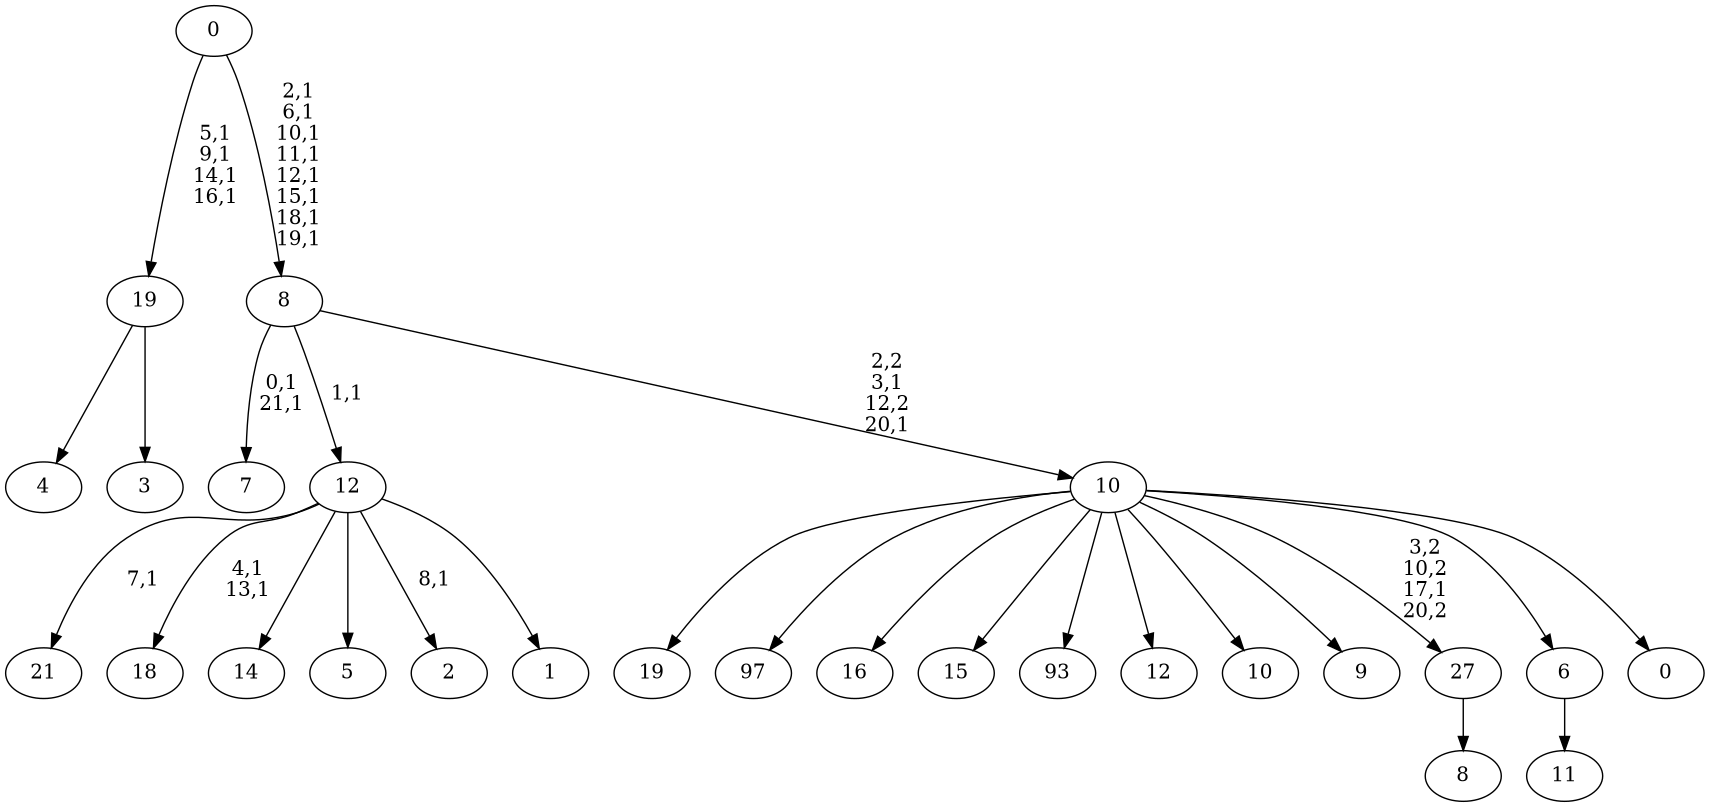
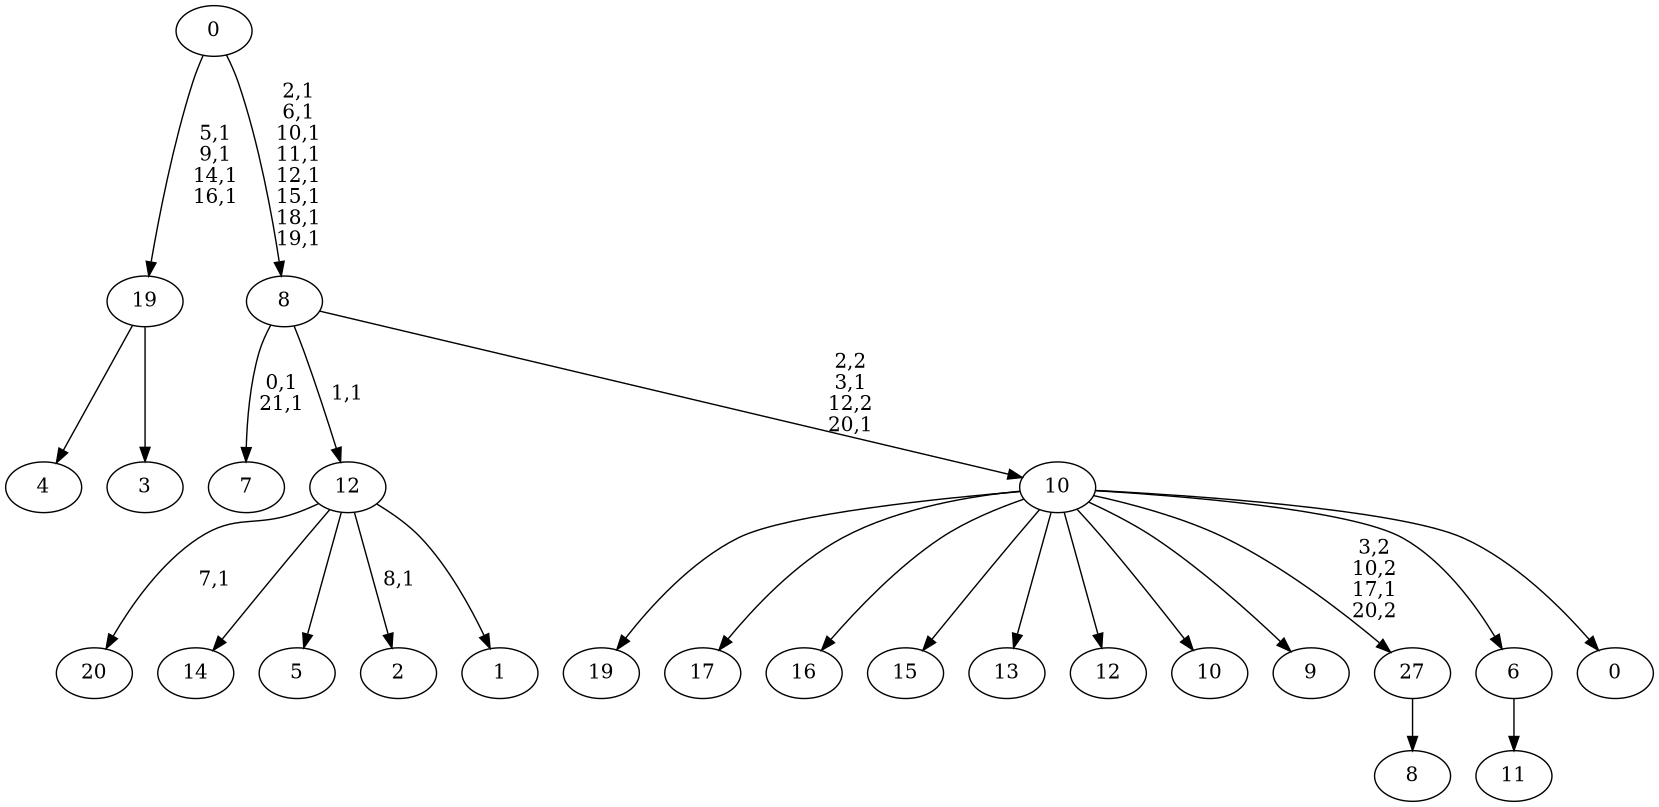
(44, 673) -> (94, 673)
(145, 673) -> none
(753, 673) -> (703, 673)
(1058, 673) -> (1007, 673)
